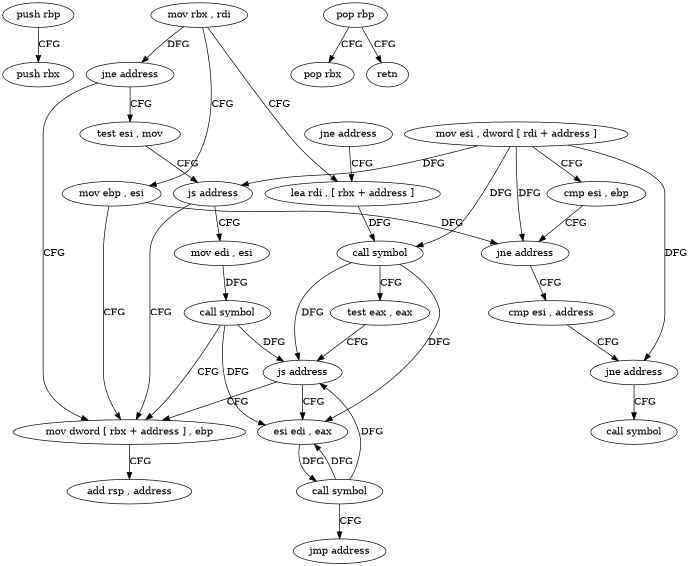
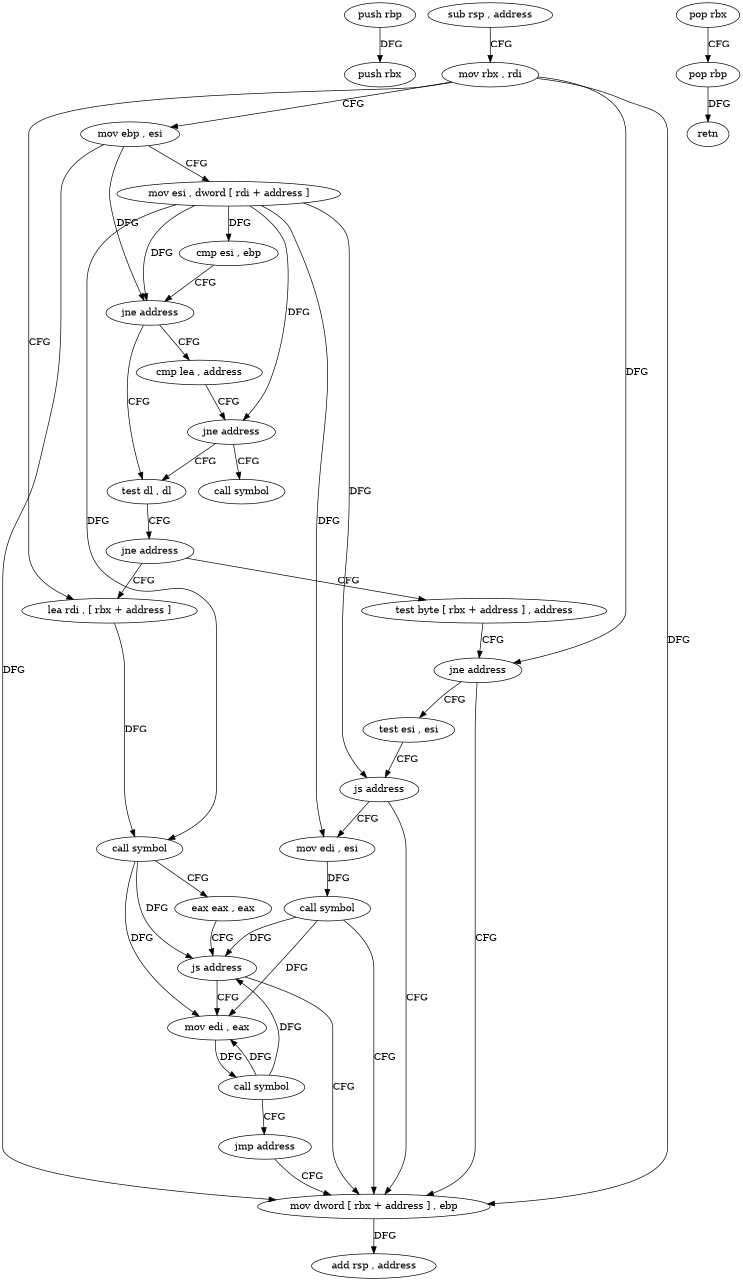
none -> (490, 15)
(341, 42) -> (708, 41)
(49, 45) -> (391, 45)
(385, 45) -> (719, 104)
(130, 134) -> (409, 730)
none -> (176, 162)
(572, 164) -> (240, 224)
(114, 313) -> (14, 670)
(380, 313) -> (223, 909)
(551, 313) -> (199, 372)
(303, 432) -> (217, 1028)
(140, 462) -> (385, 1236)
none -> (147, 492)
none -> (318, 507)
none -> (484, 611)
none -> (668, 661)
none -> (297, 1179)
